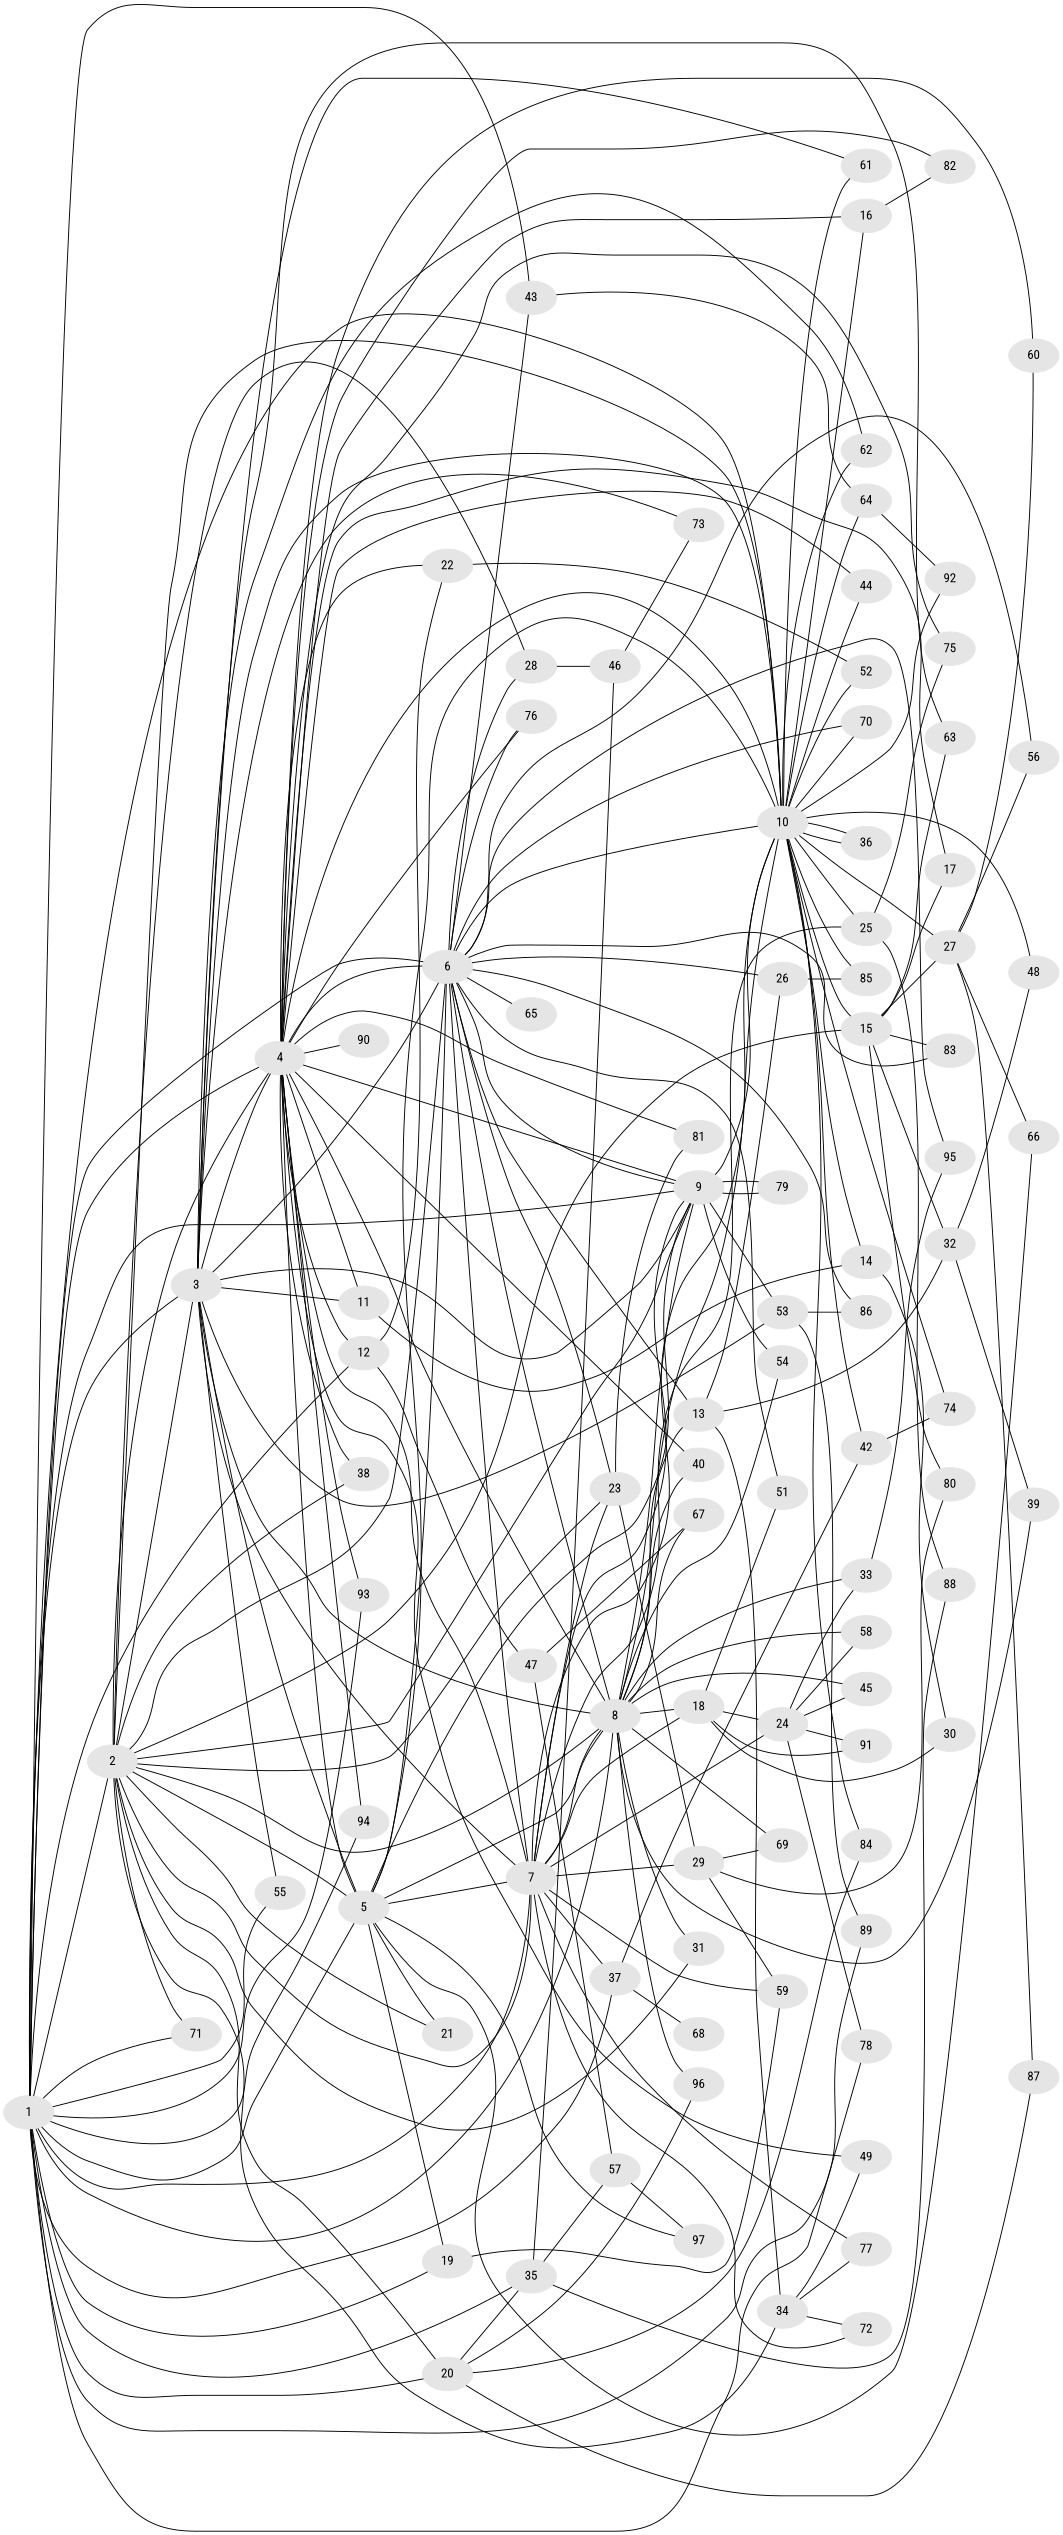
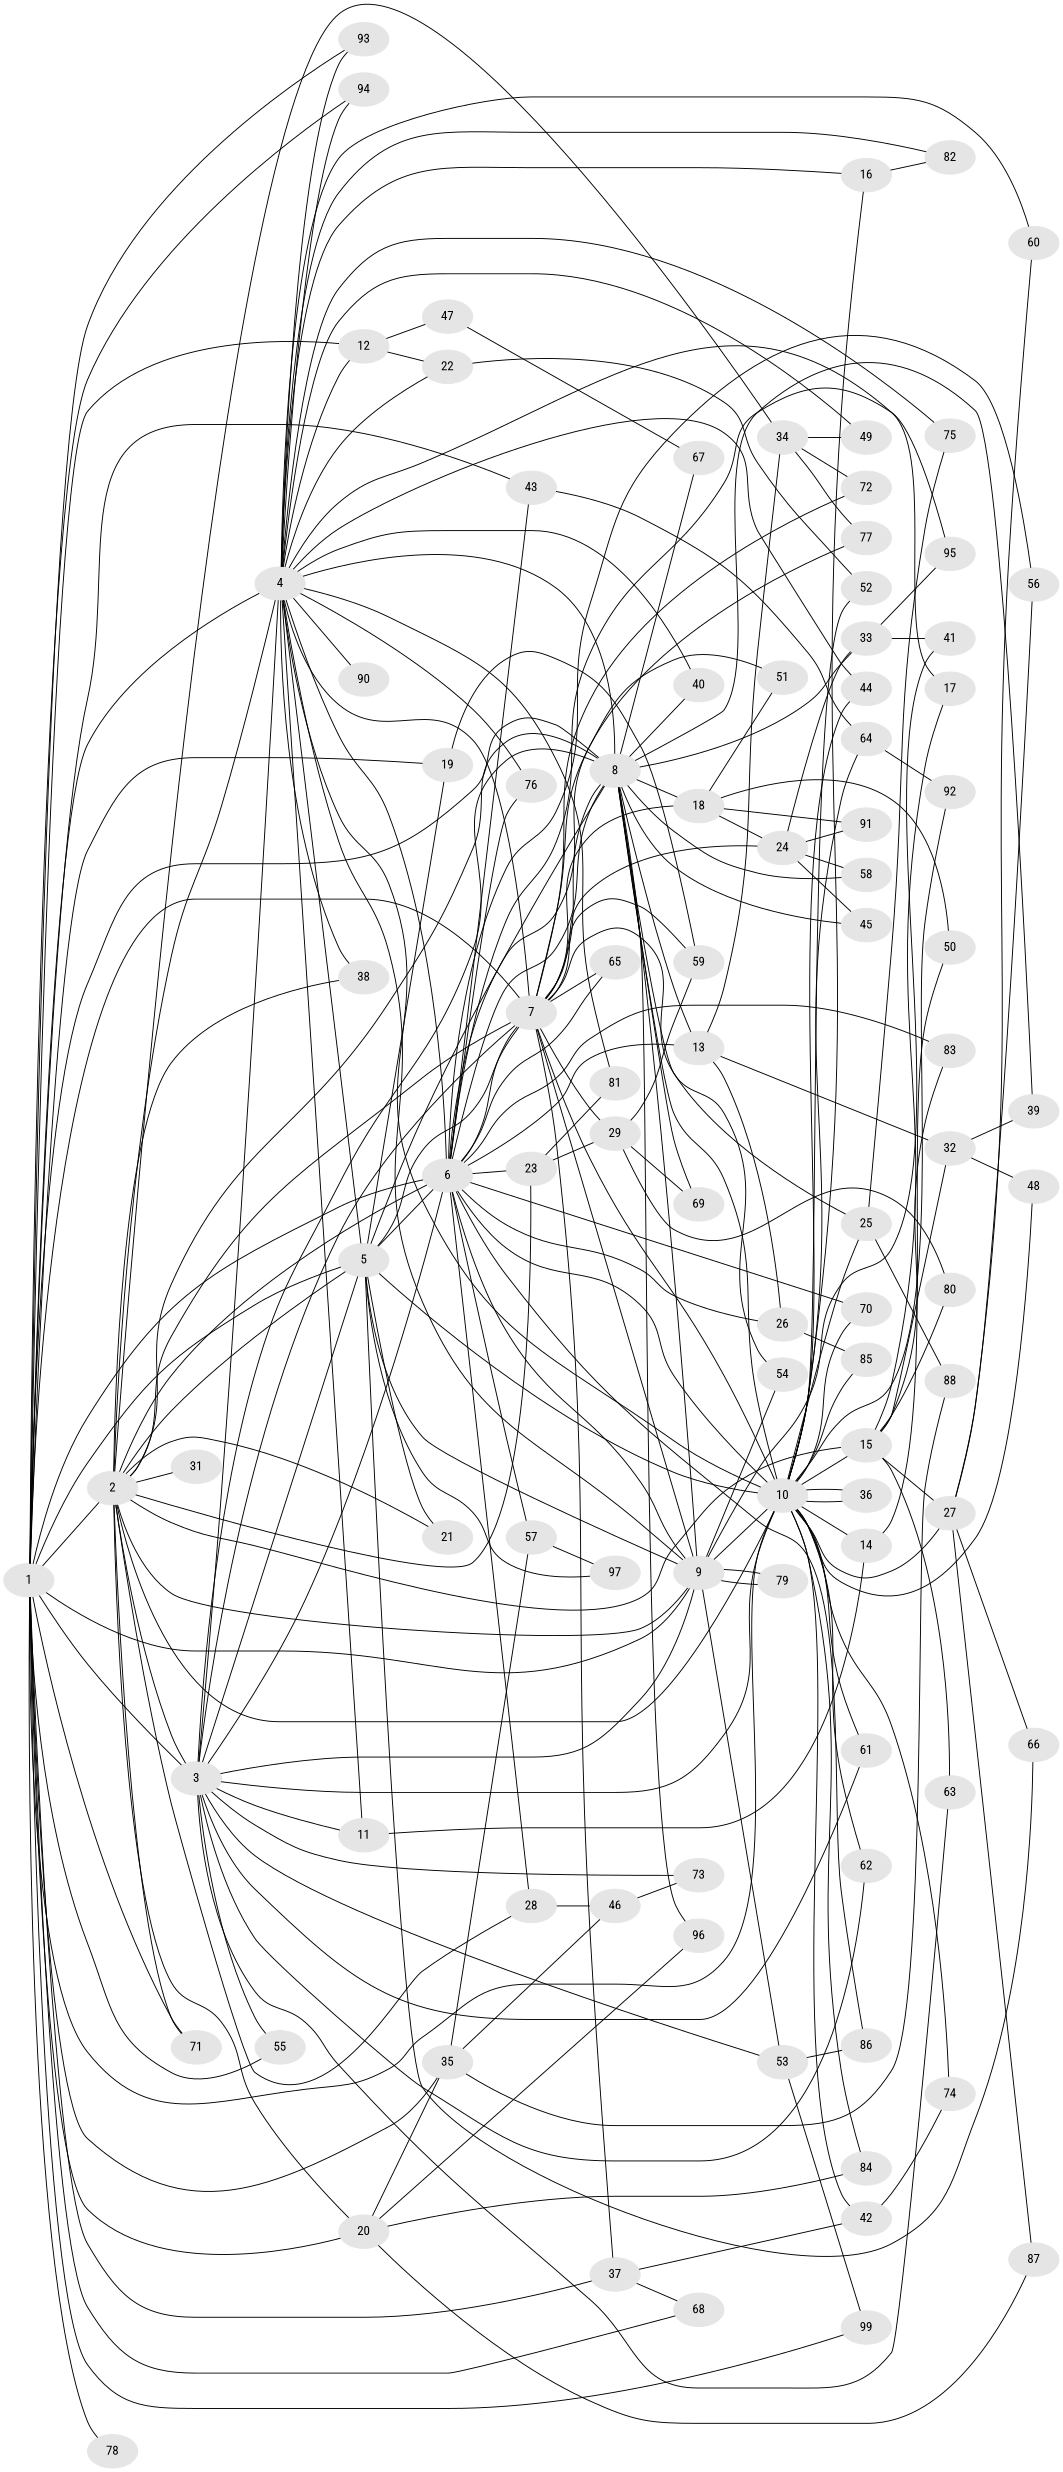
none -> (950, 639)
(562, 1681) -> (573, 988)
(950, 1735) -> (950, 947)
(824, 1886) -> none
(660, 1888) -> none
(569, 1895) -> (486, 1348)
(866, 1931) -> (866, 2328)
none -> (74, 2263)
